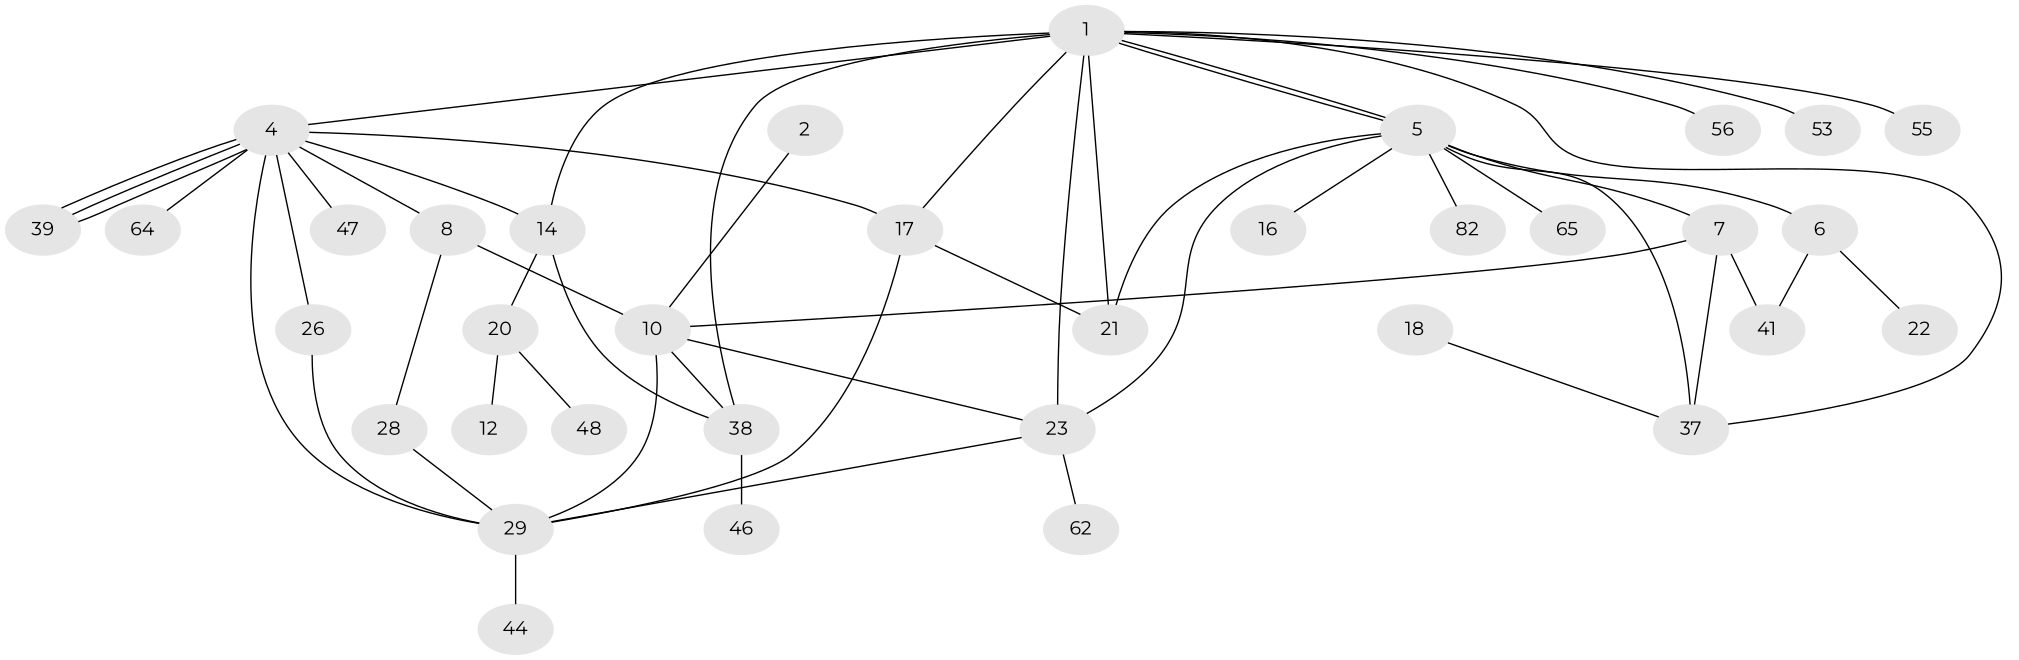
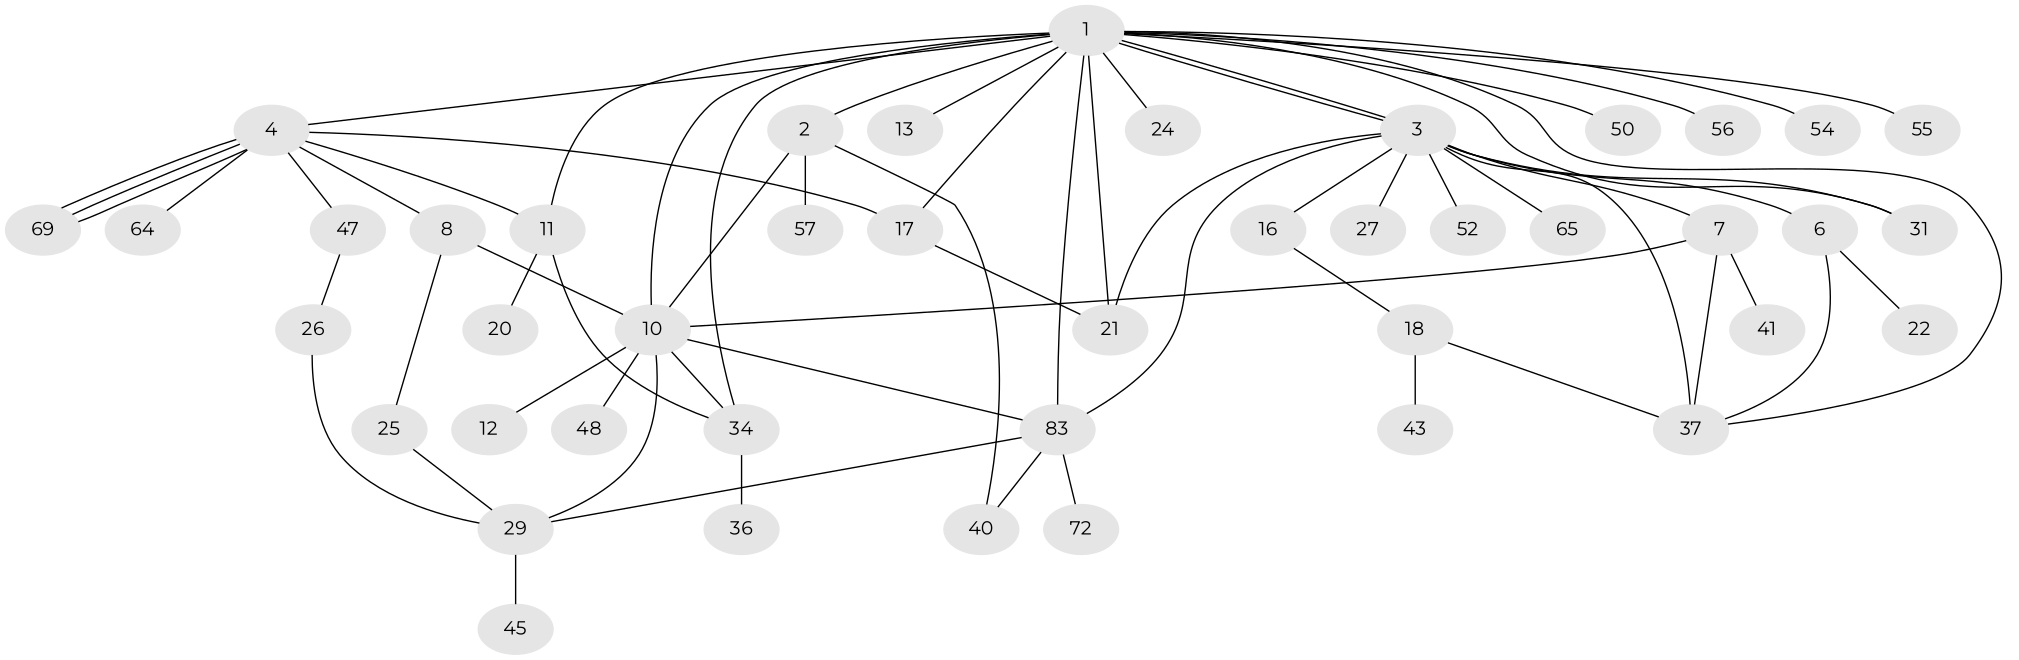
none -> (942, 74)
none -> (758, 81)
none -> (905, 130)
none -> (1163, 130)
(1418, 130) -> (1418, 130)
none -> (1623, 130)
(1823, 130) -> (1823, 130)
(43, 230) -> (43, 230)
(292, 230) -> (331, 280)
(548, 230) -> (548, 230)
none -> (805, 230)
none -> (1368, 230)
(1468, 230) -> (1468, 230)
none -> (1920, 230)
none -> (1332, 274)
(1794, 280) -> (1814, 360)
(495, 380) -> (571, 380)
(545, 380) -> (620, 381)
(274, 400) -> none
(389, 430) -> (389, 430)
(742, 430) -> (742, 430)
(1058, 430) -> (1058, 430)
none -> (1415, 430)
(783, 460) -> none
(742, 529) -> (742, 529)
none -> (981, 529)
(1081, 529) -> (1081, 529)
(516, 629) -> (516, 629)
